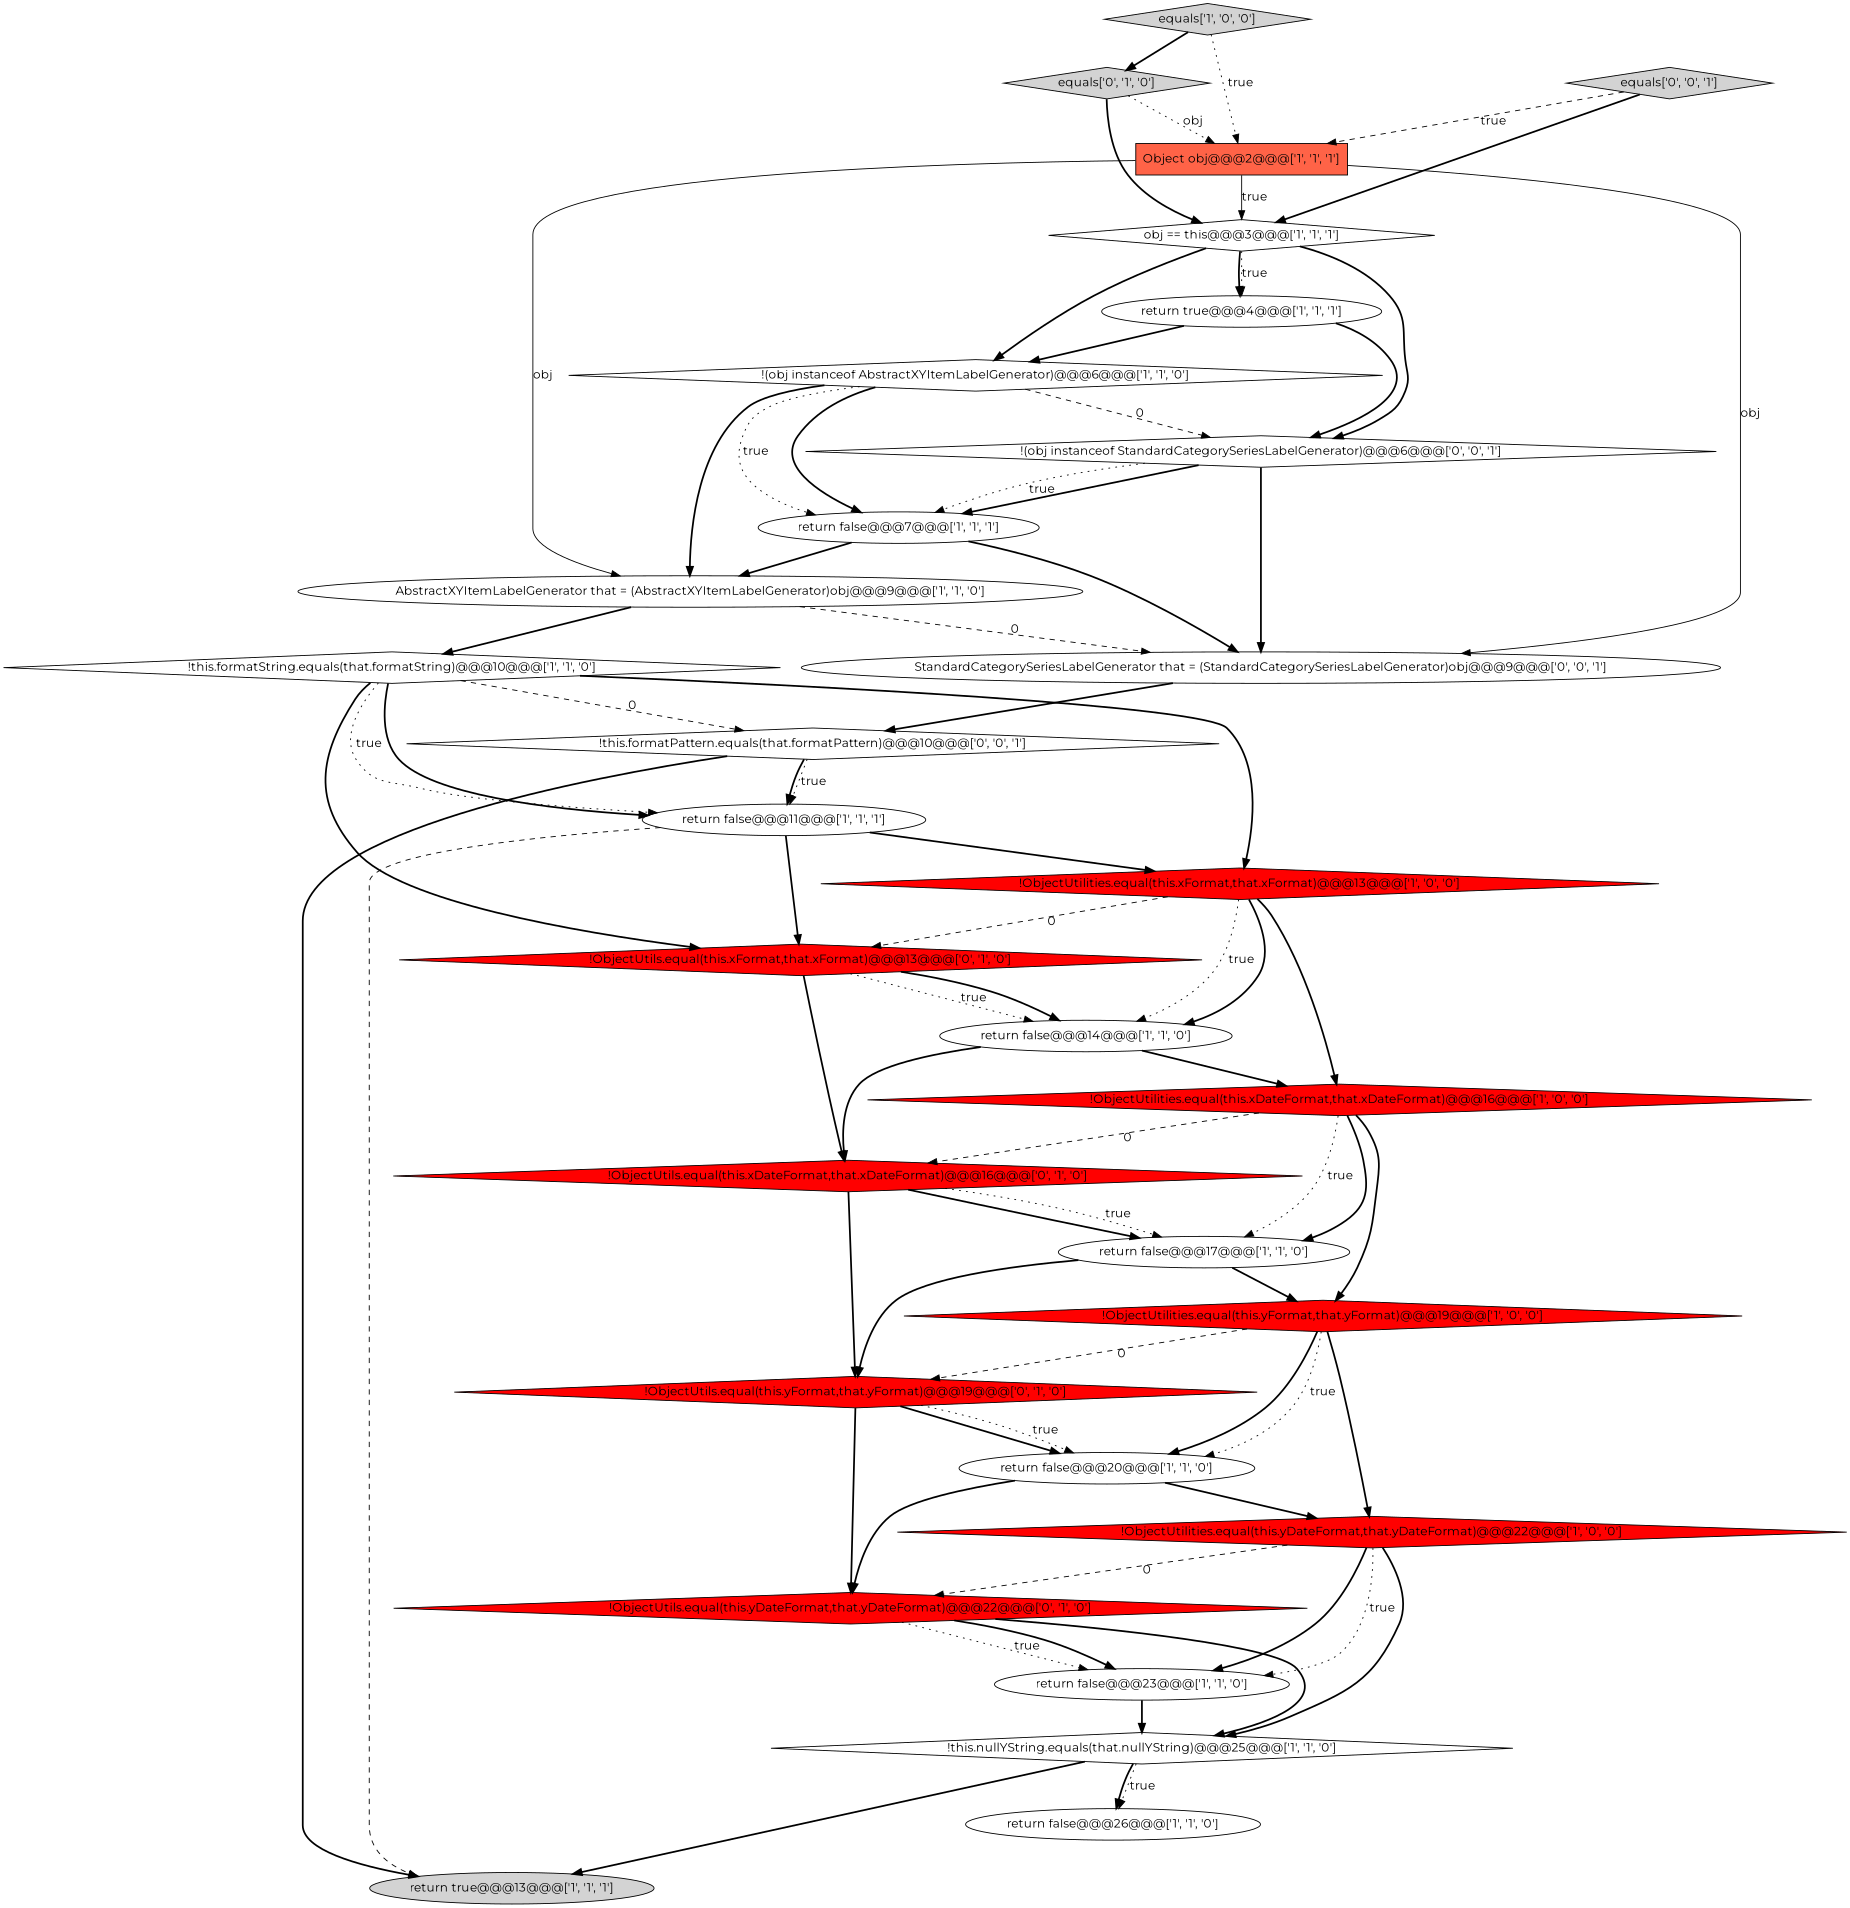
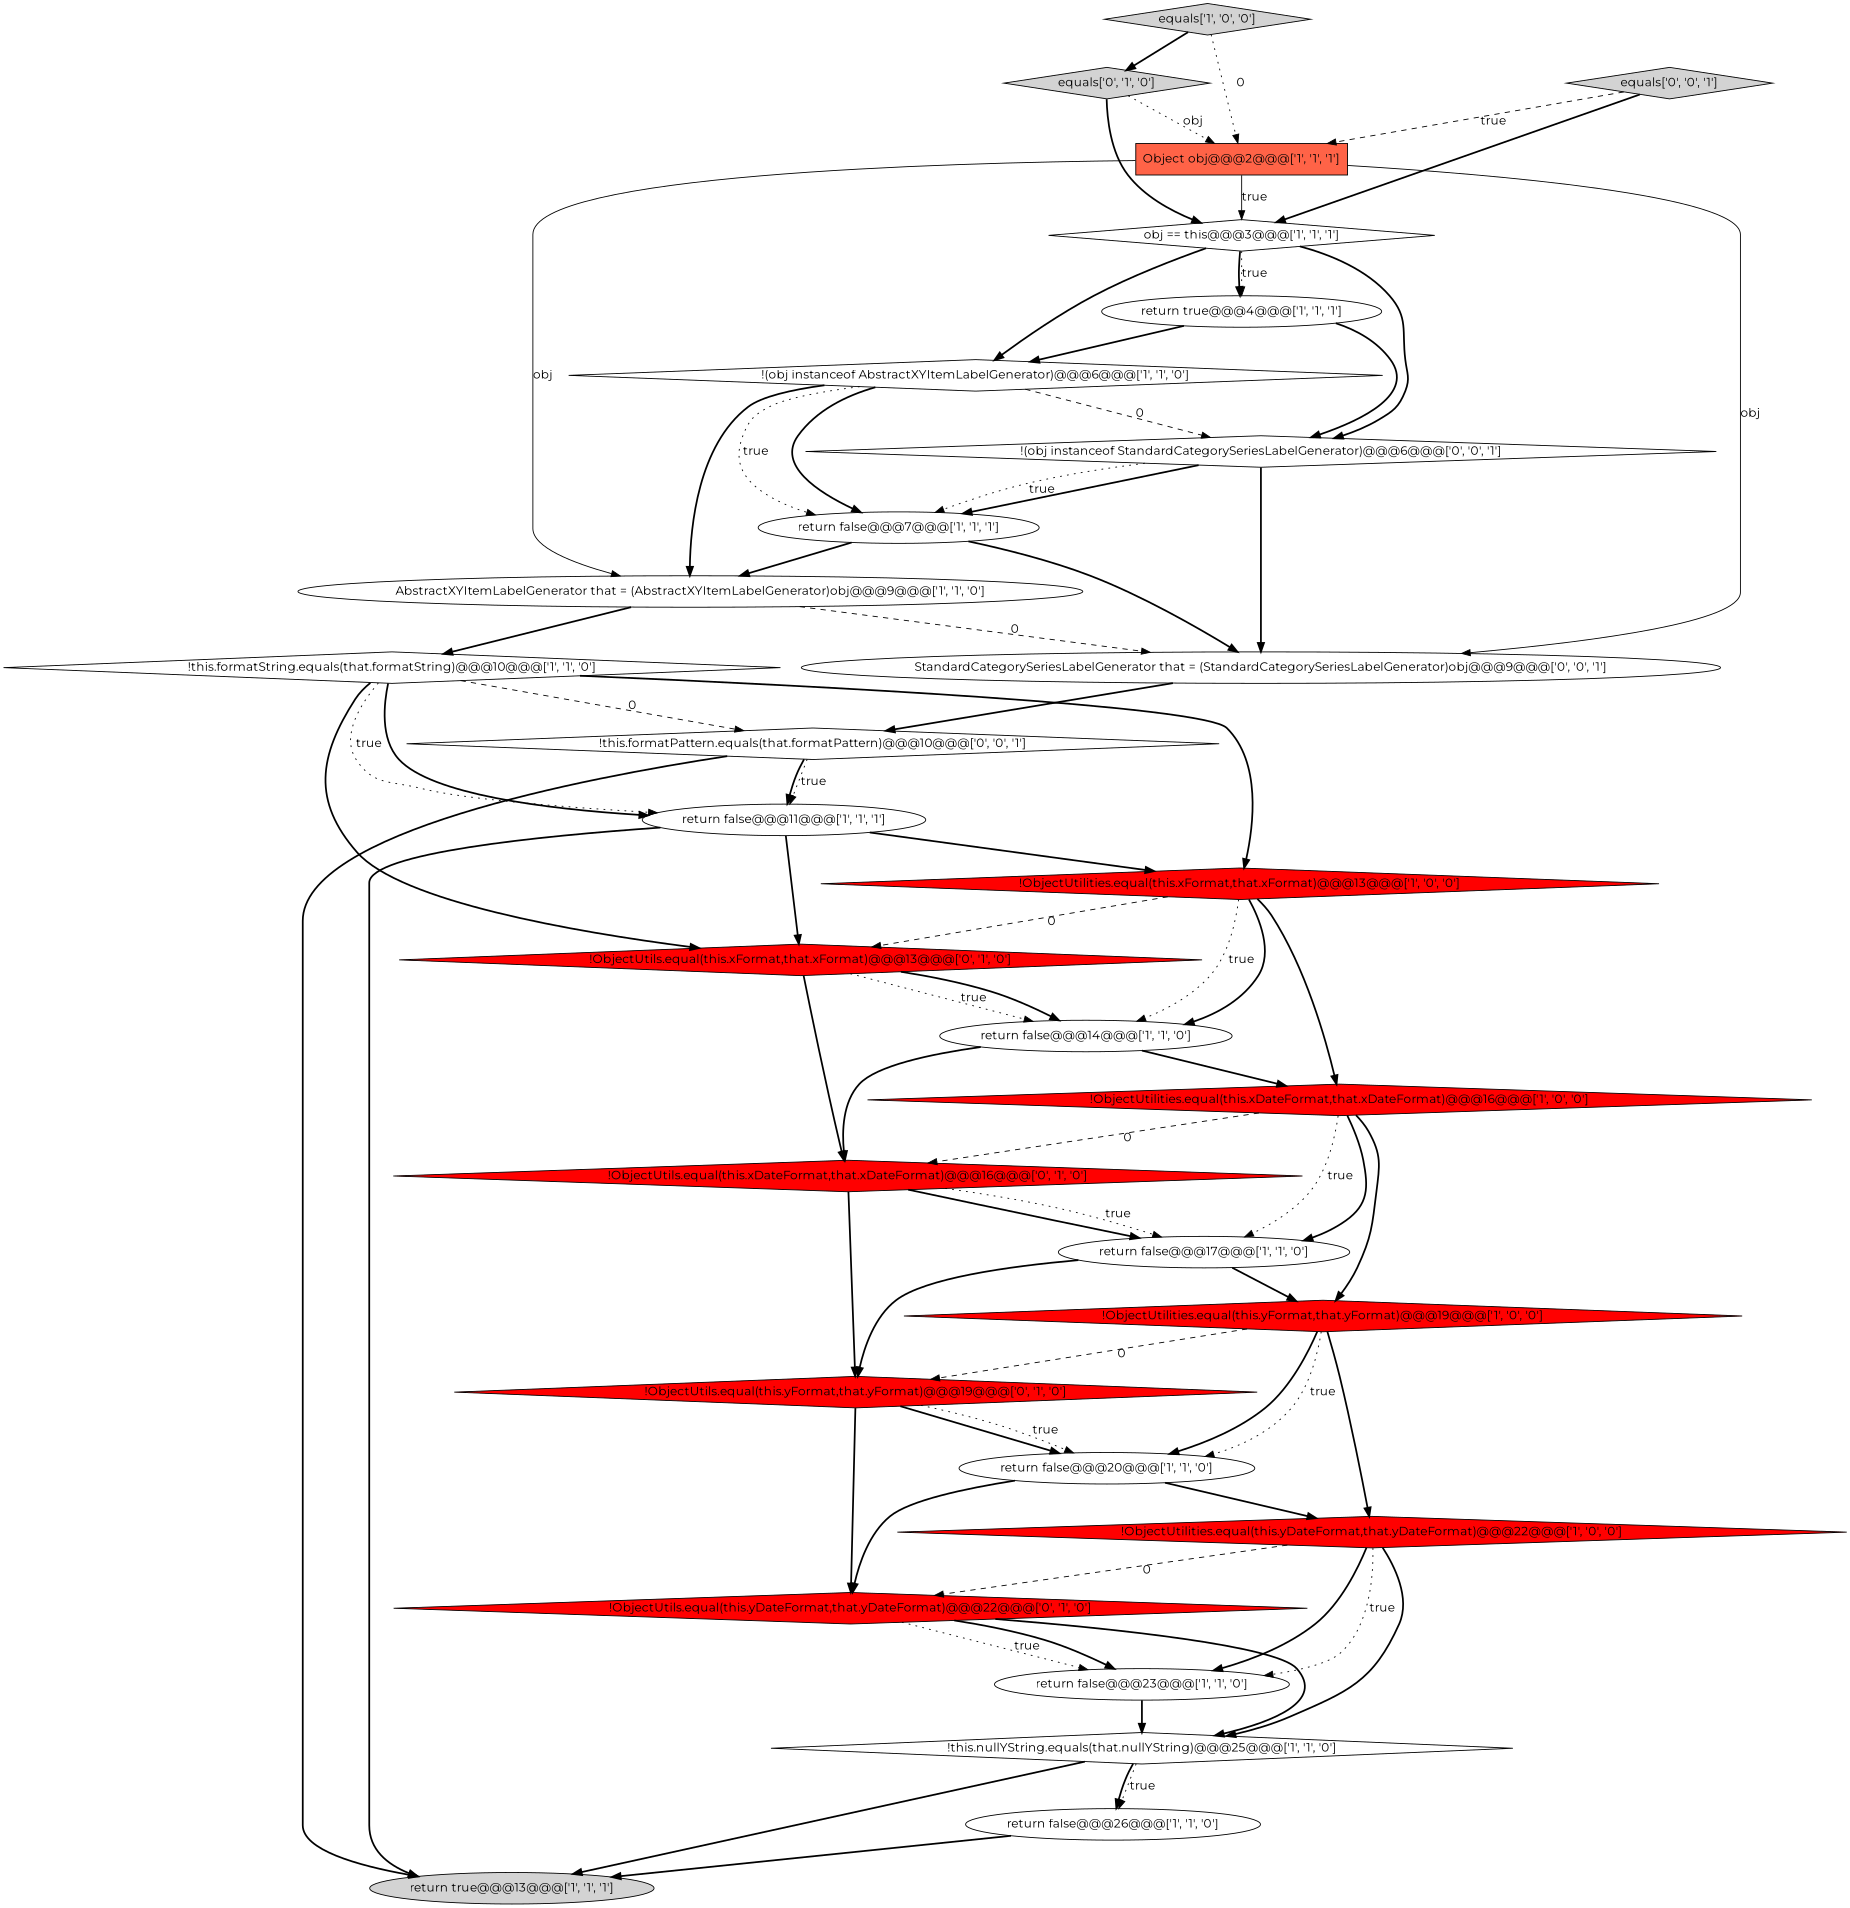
(1241, 83) -> (1241, 83)
(369, 1237) -> (369, 1237)
none -> (816, 1856)
